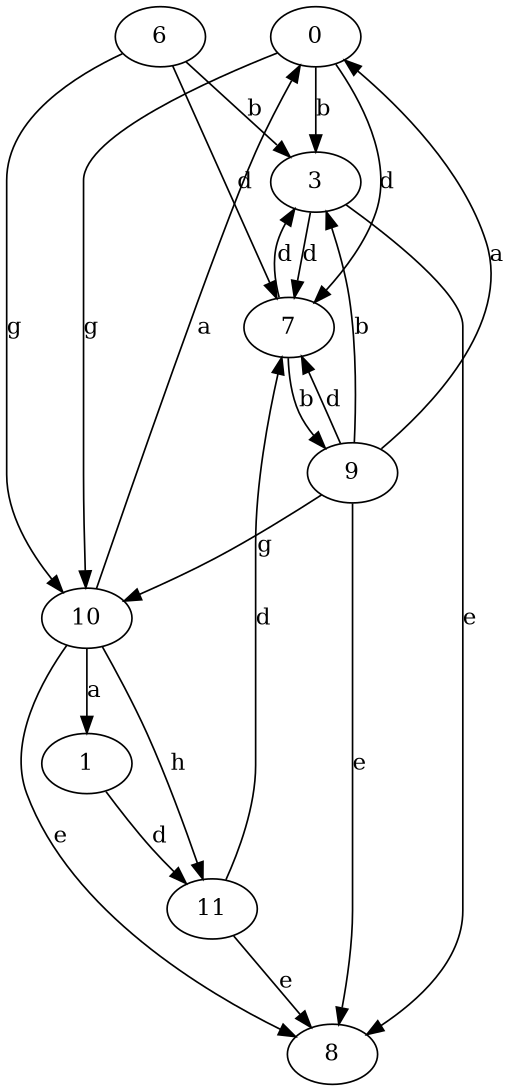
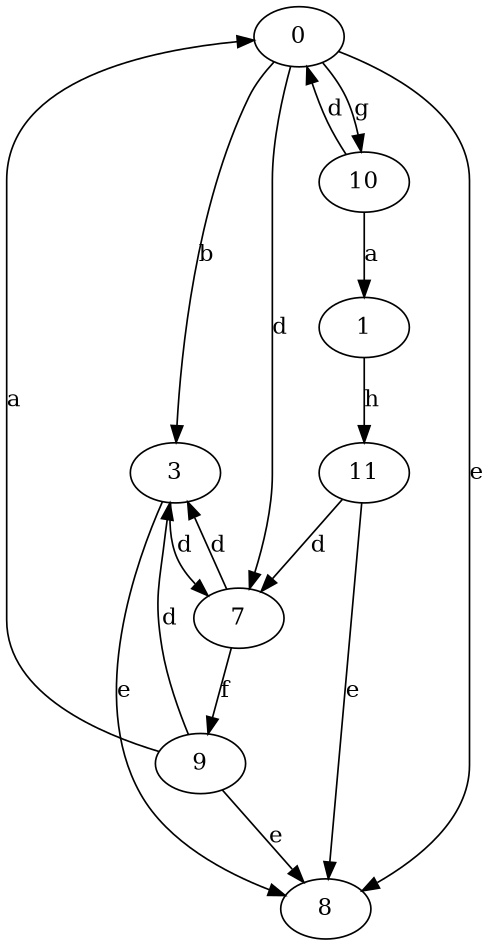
(160, 37) -> none
(205, 327) -> (336, 109)
(363, 327) -> (170, 618)
(307, 400) -> (226, 691)
(325, 408) -> none
(233, 549) -> none
(155, 753) -> none
(160, 836) -> (373, 400)
(76, 877) -> (470, 454)
